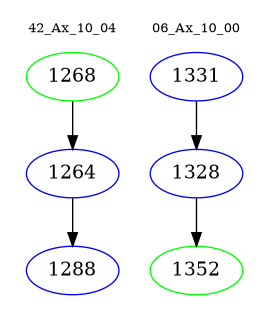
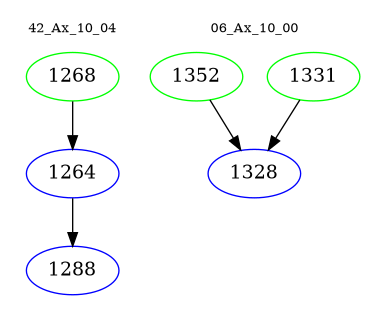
(196, 77) -> (314, 77)
(196, 215) -> (222, 119)
